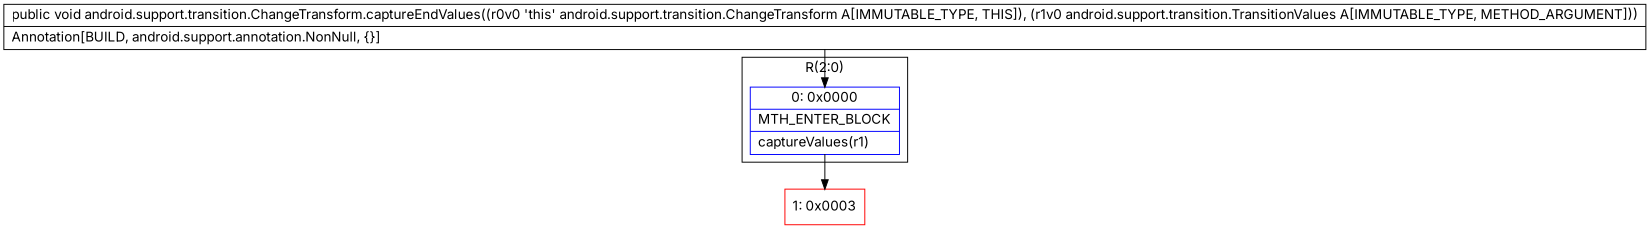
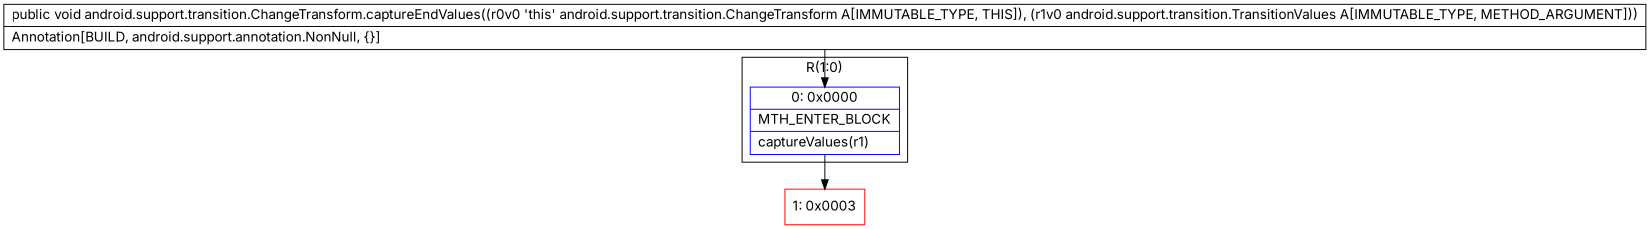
(825, 68) -> (825, 68)
